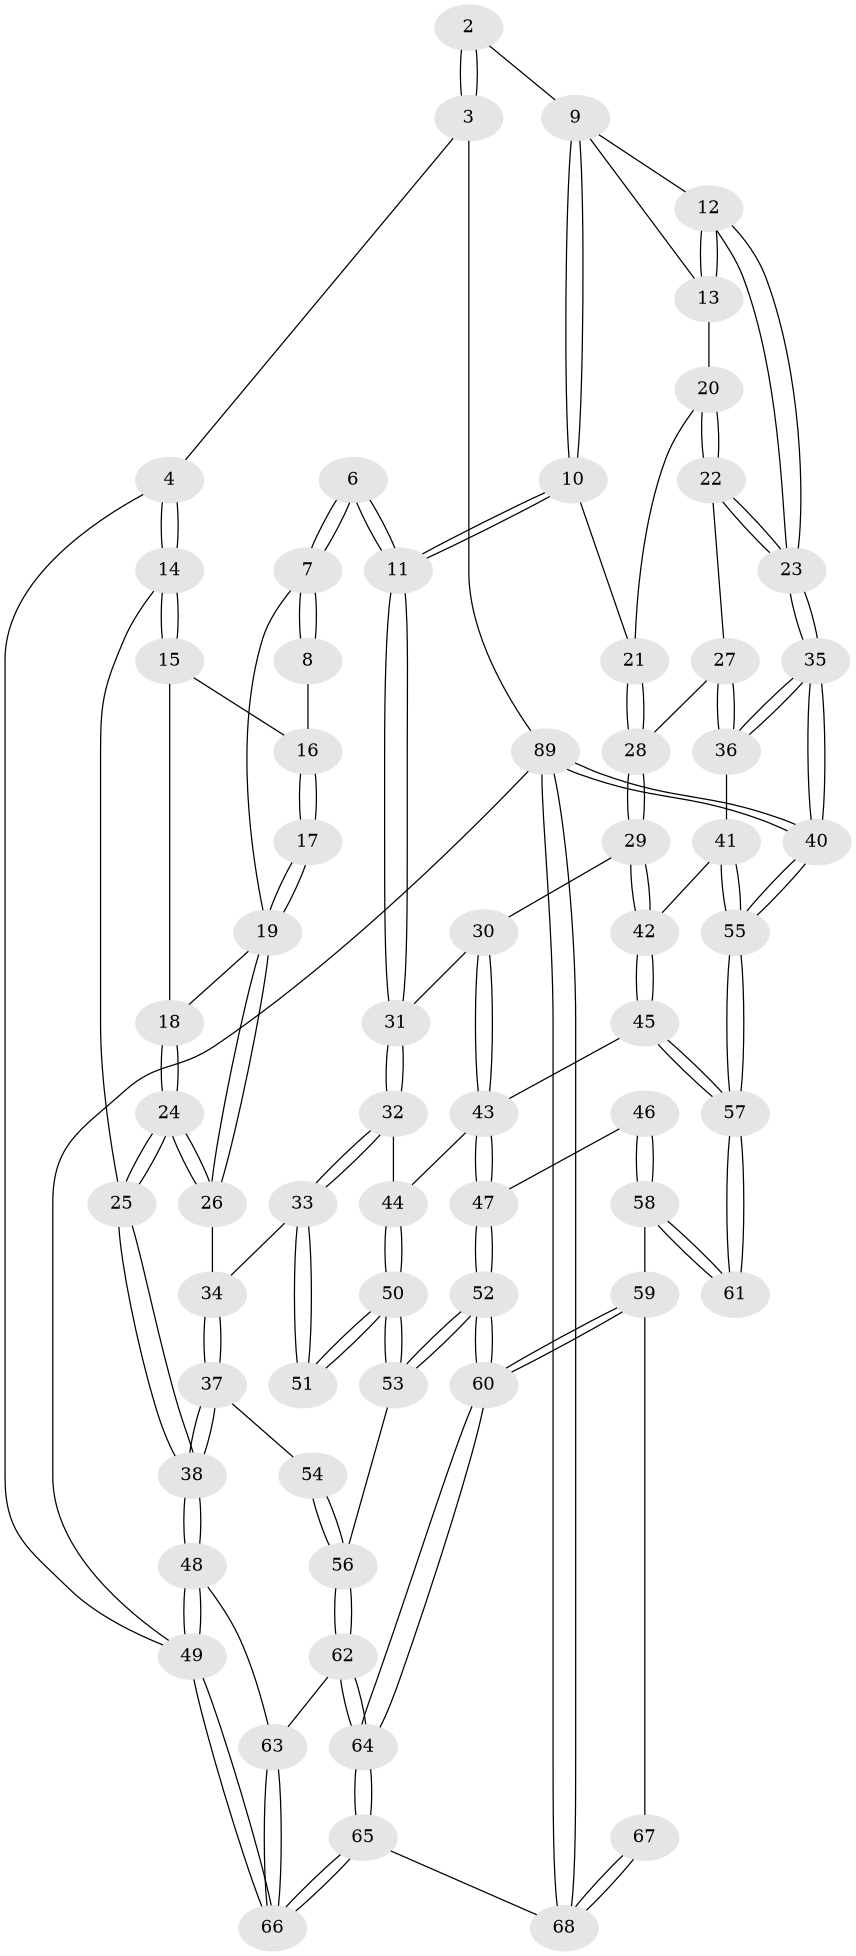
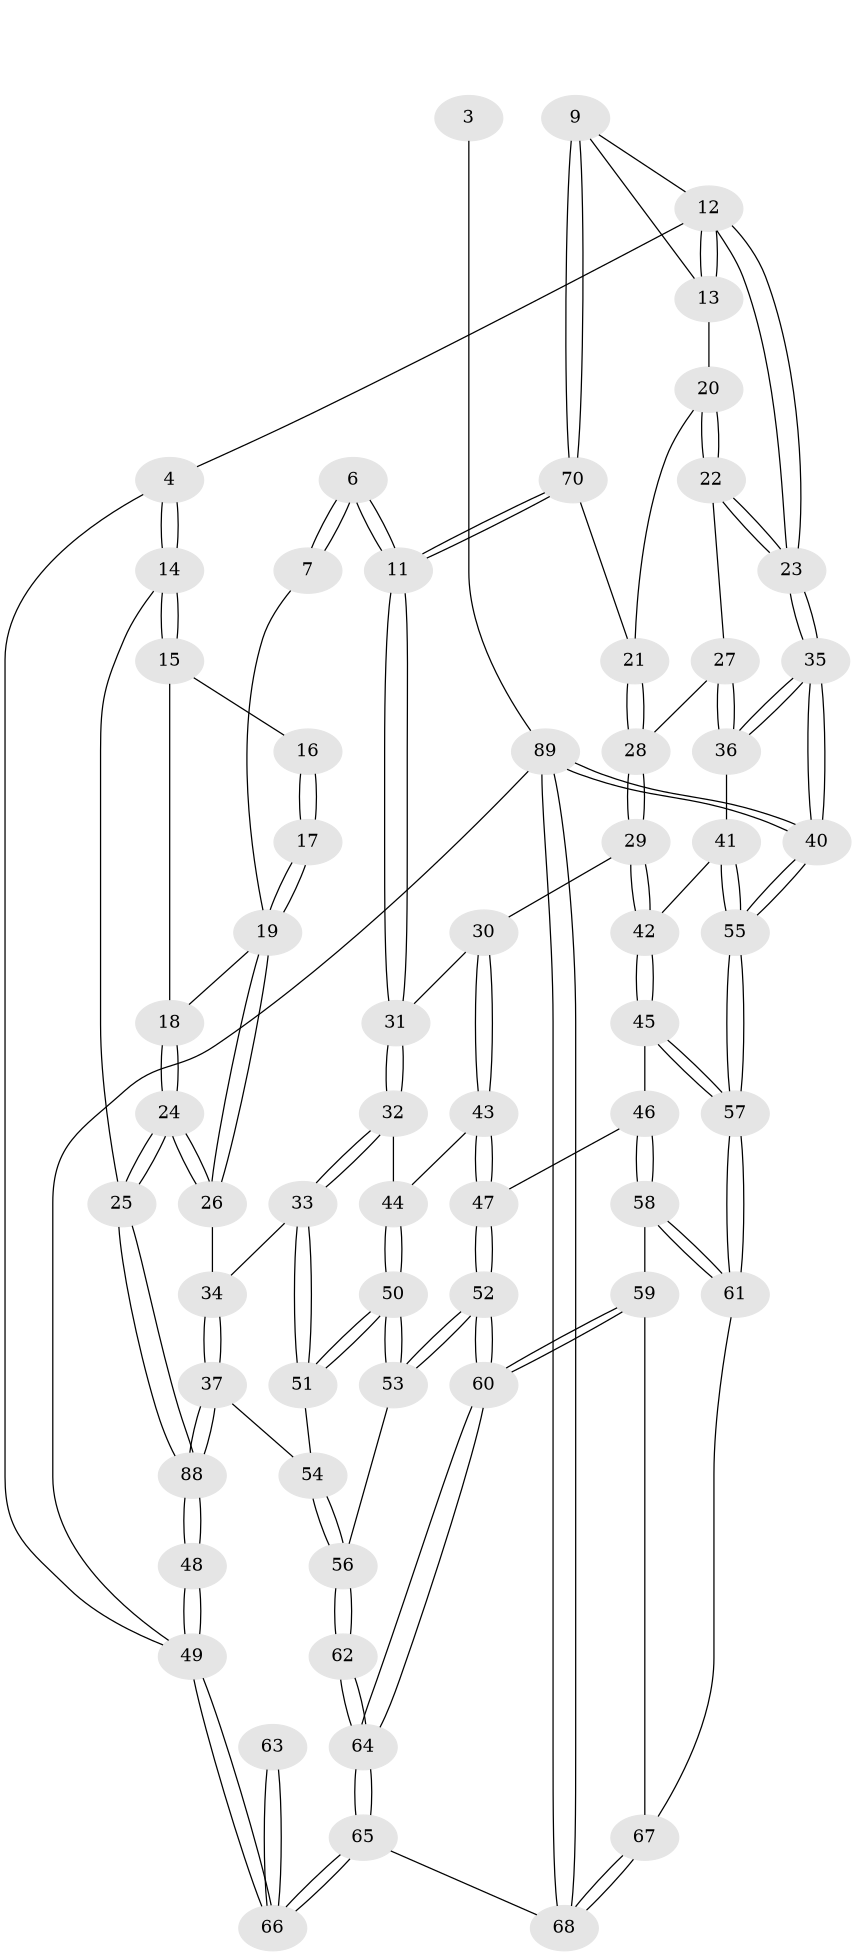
(469, 28) -> none
(319, 299) -> (442, 349)
(573, 480) -> (573, 480)
(308, 661) -> none
(564, 1068) -> (645, 1069)
none -> (308, 1431)
(192, 1476) -> (192, 1476)
none -> (714, 1572)
(246, 1652) -> none
(308, 1702) -> none
